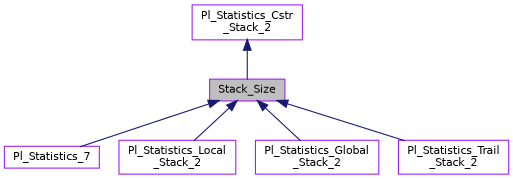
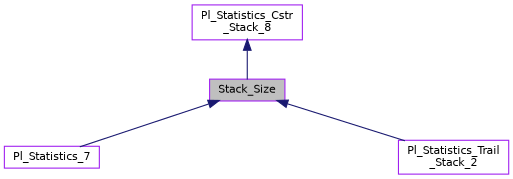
(247, 22) -> (247, 22)
(177, 157) -> none
(317, 157) -> none
